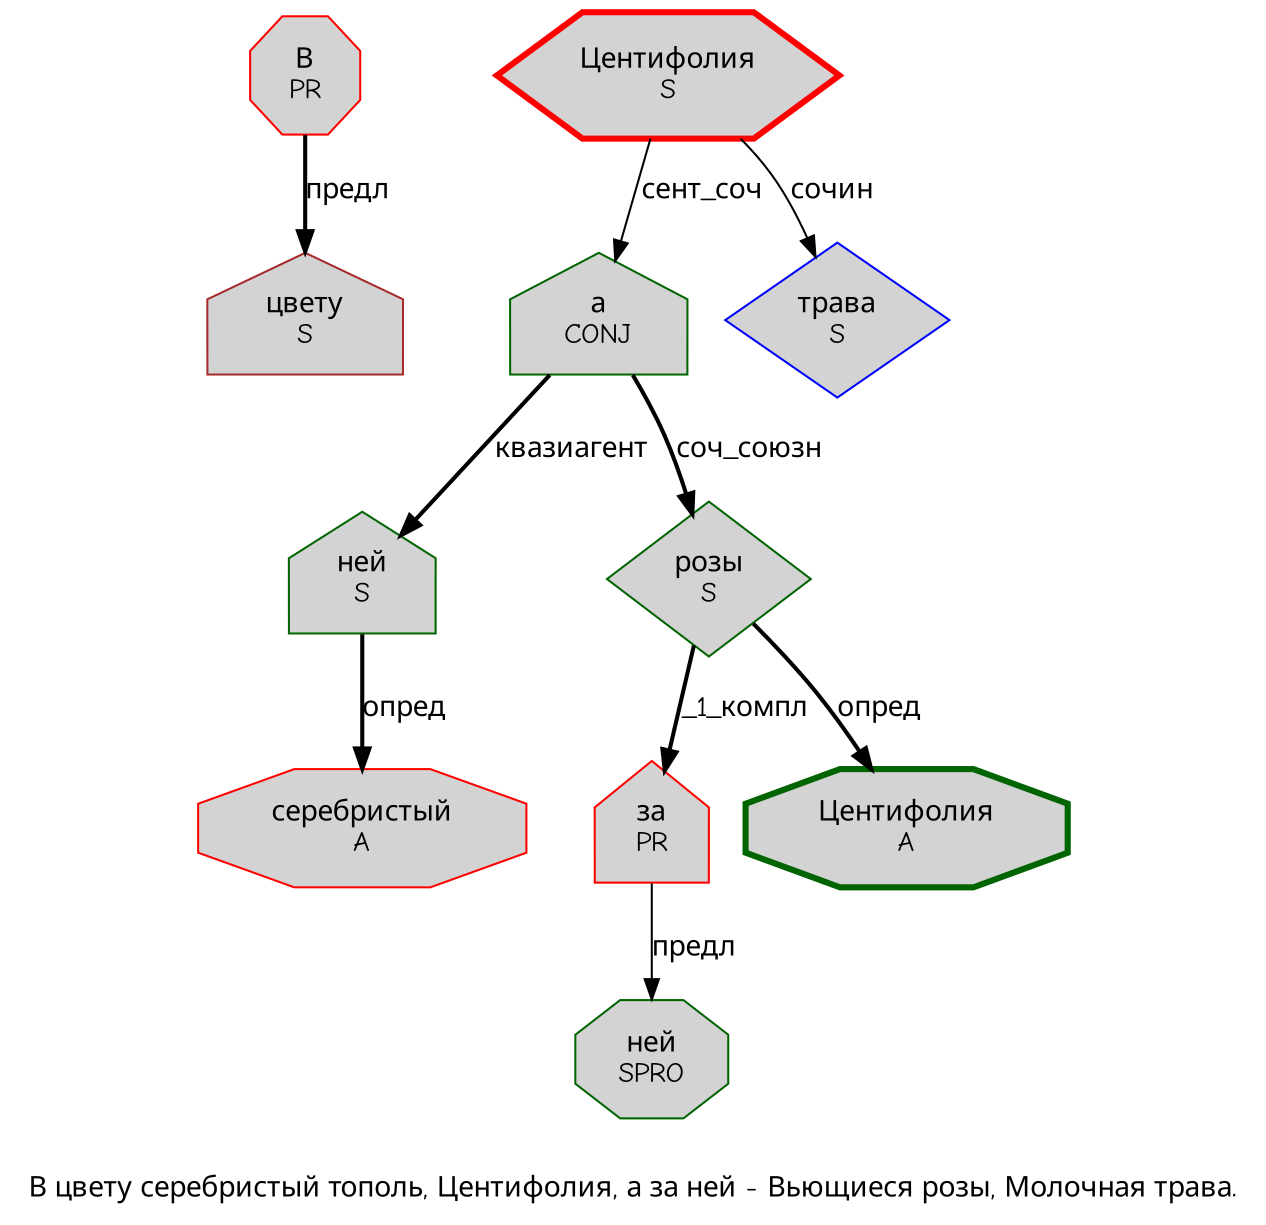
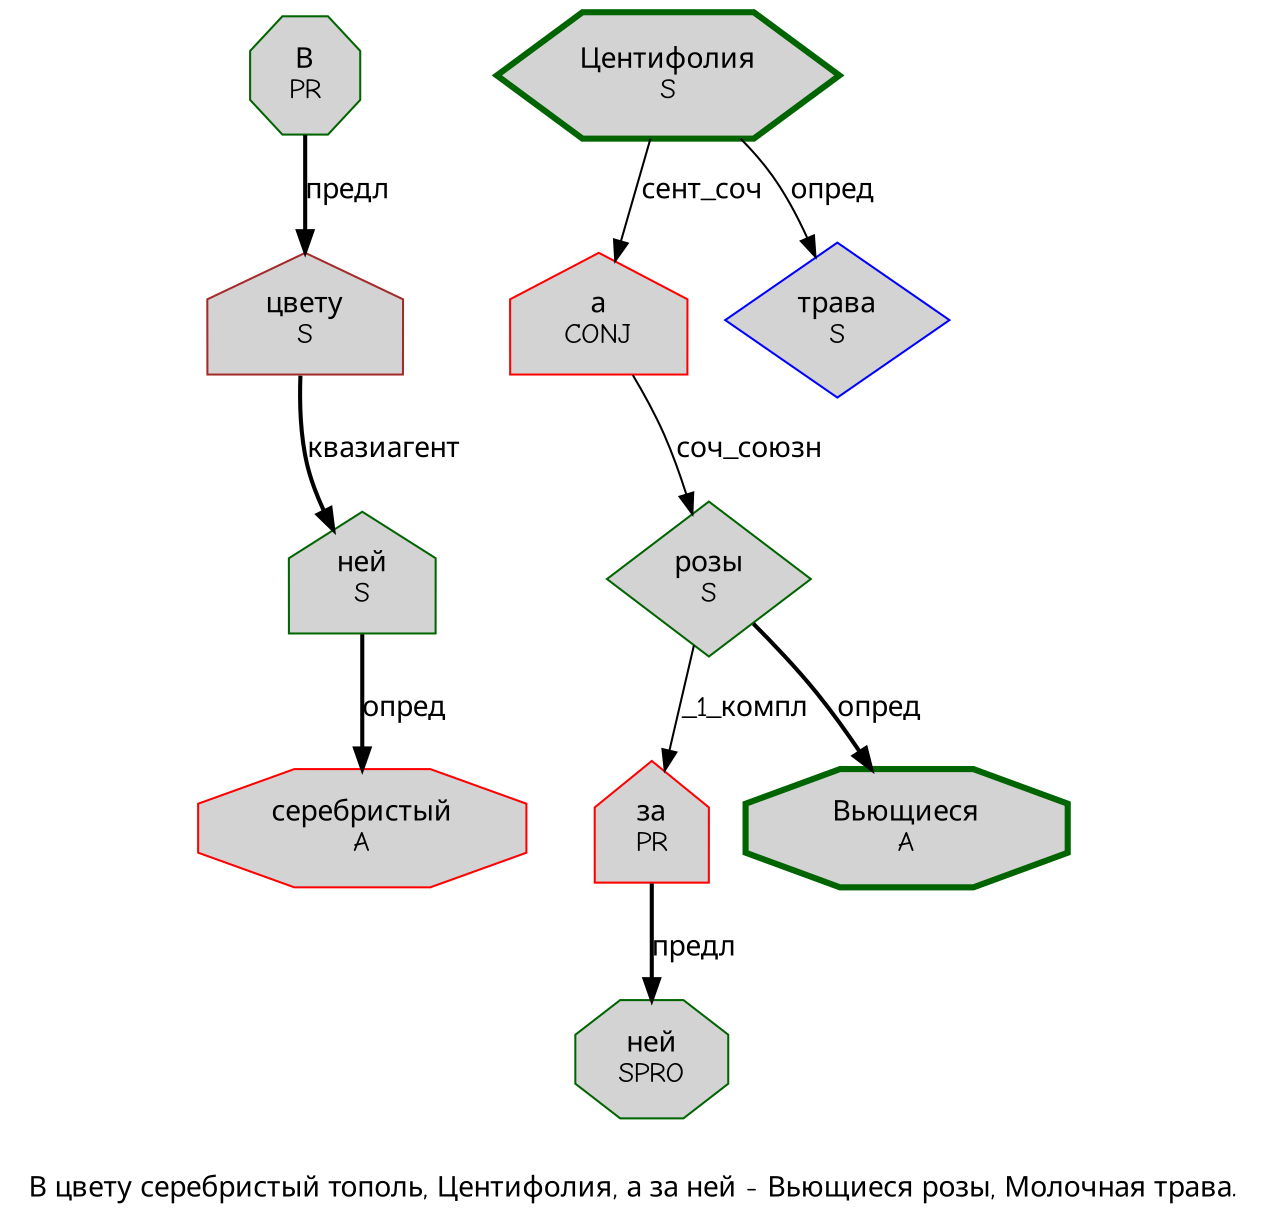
(305, 75) -> (305, 75)
(668, 75) -> (668, 75)
(832, 191) -> (832, 191)
(599, 320) -> (599, 320)
(663, 433) -> (663, 433)
(482, 447) -> (303, 445)
(682, 698) -> (682, 698)
(907, 828) -> (907, 828)
(652, 931) -> (652, 931)
